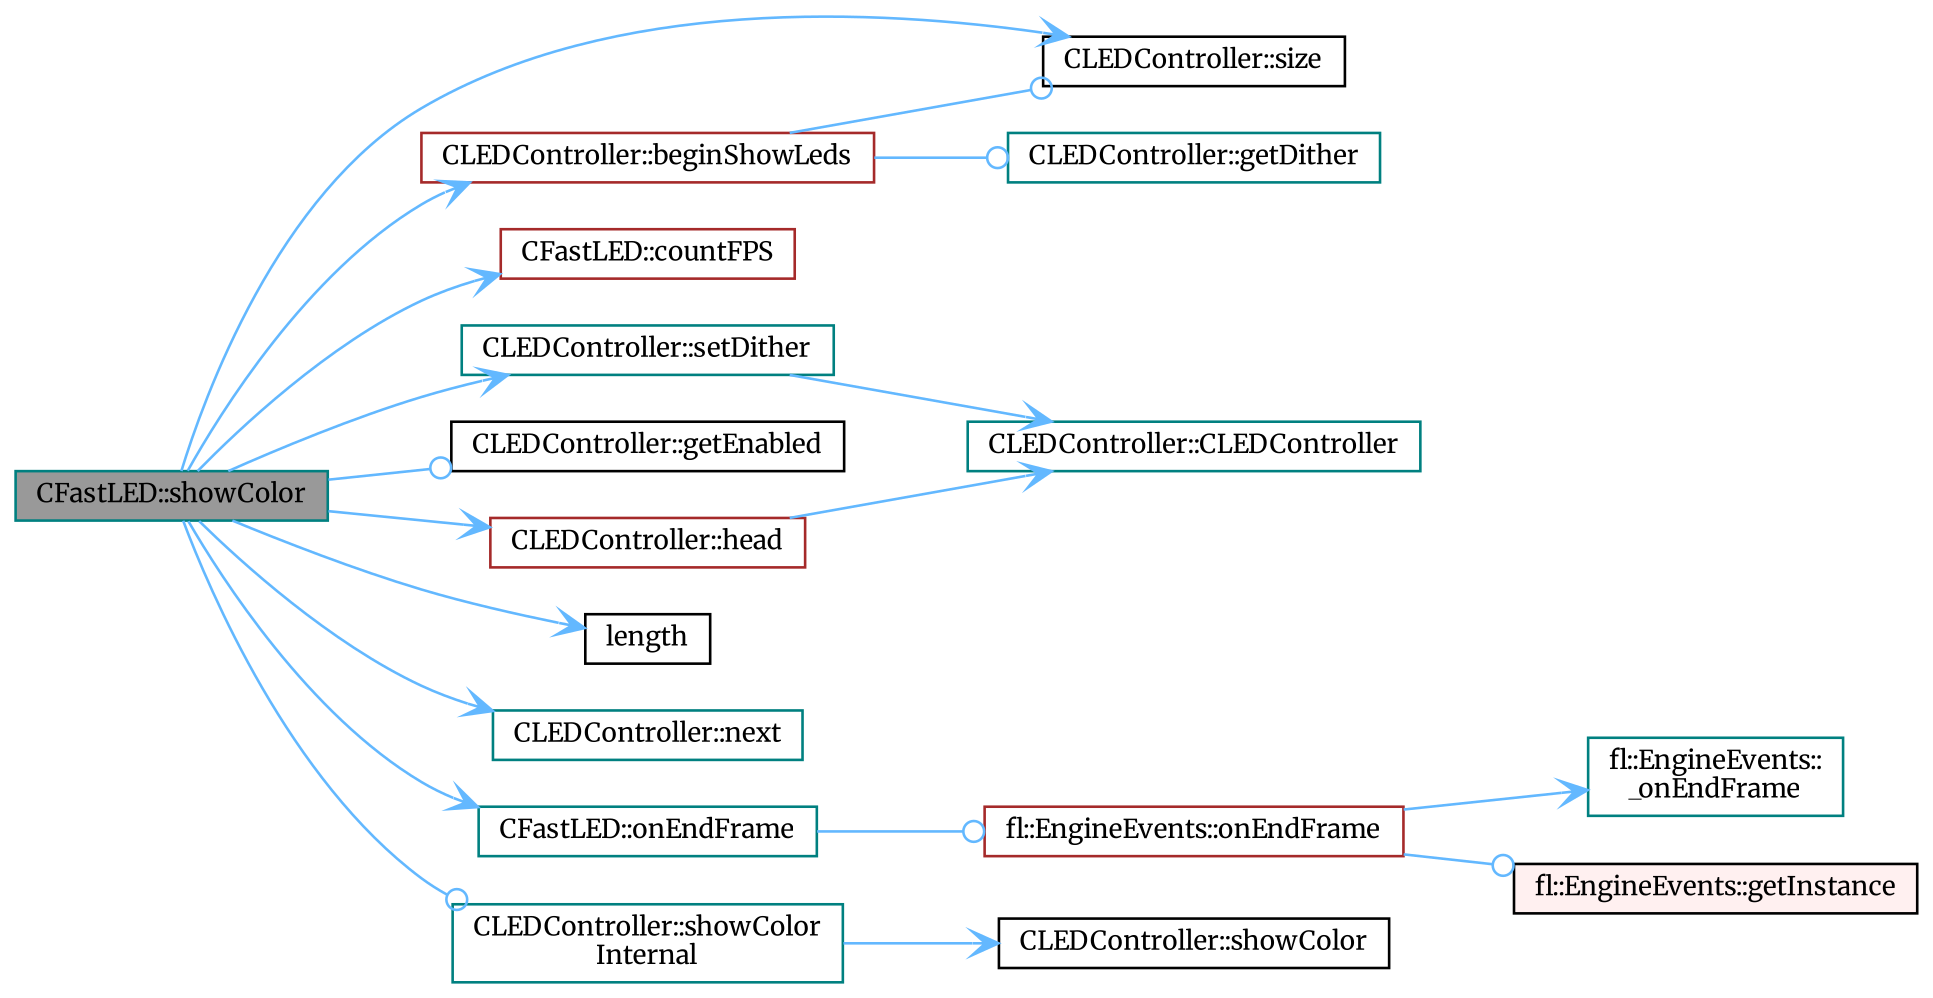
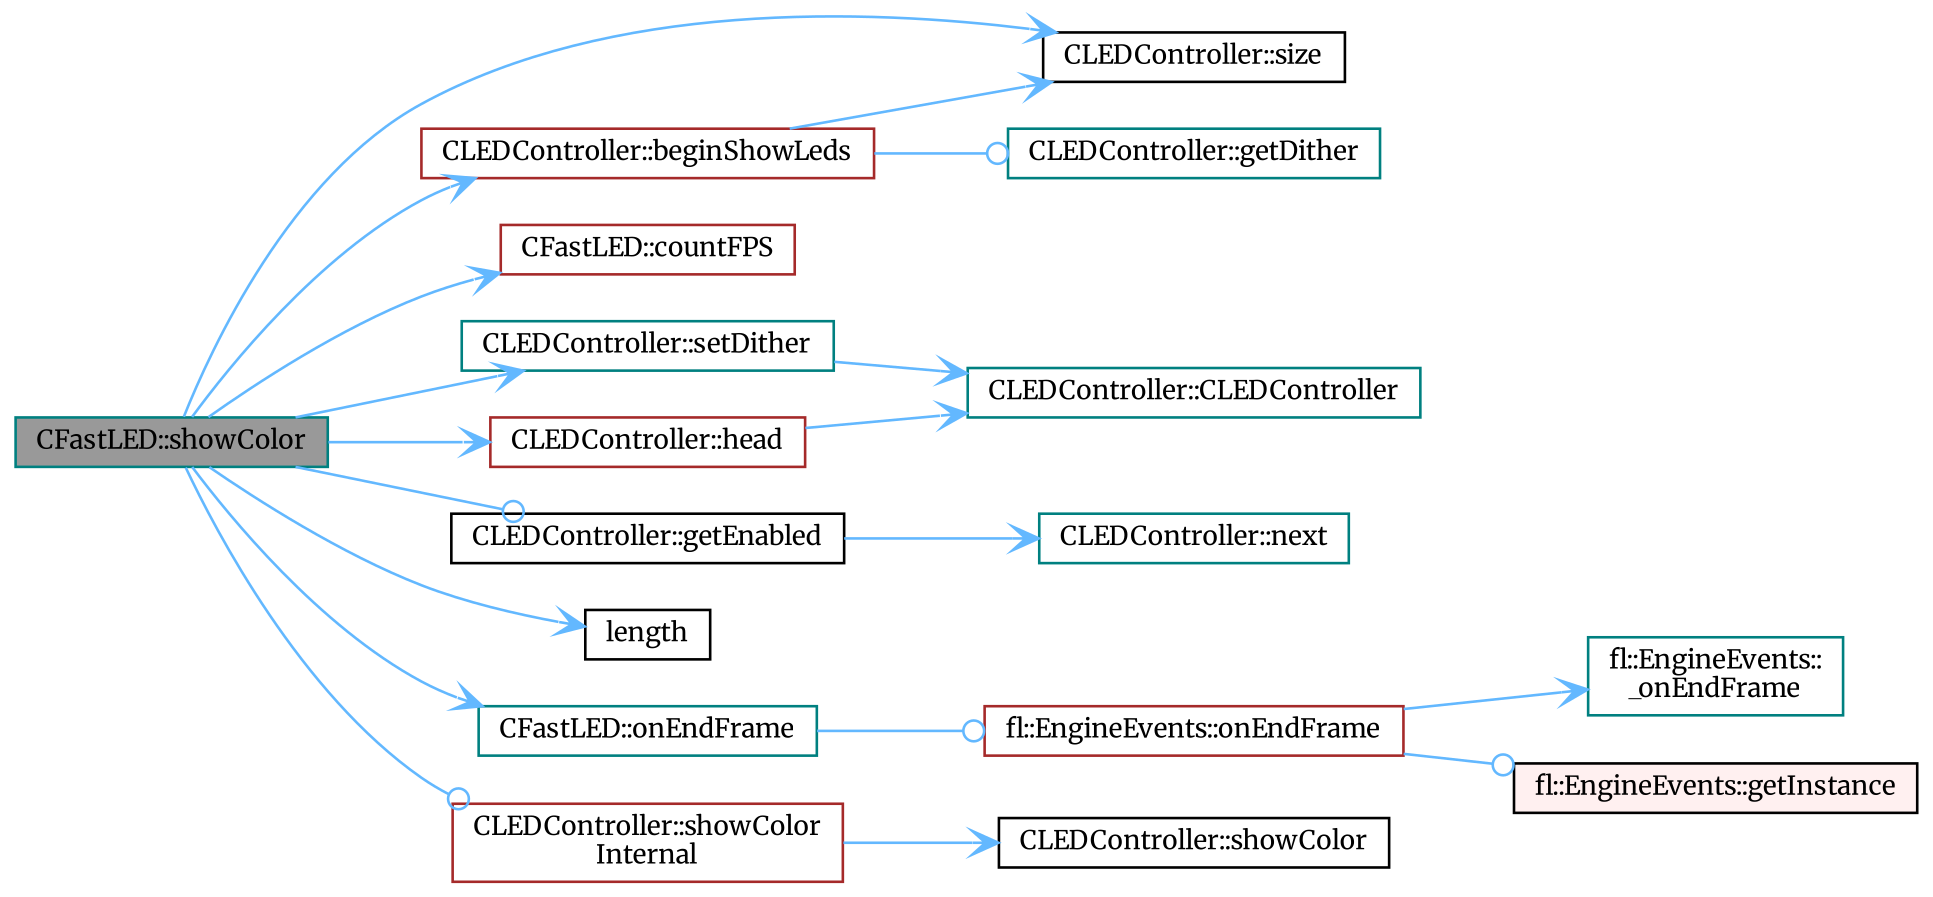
(910, 111) -> (908, 108)
(324, 627) -> (928, 538)
(648, 943) -> (648, 843)
